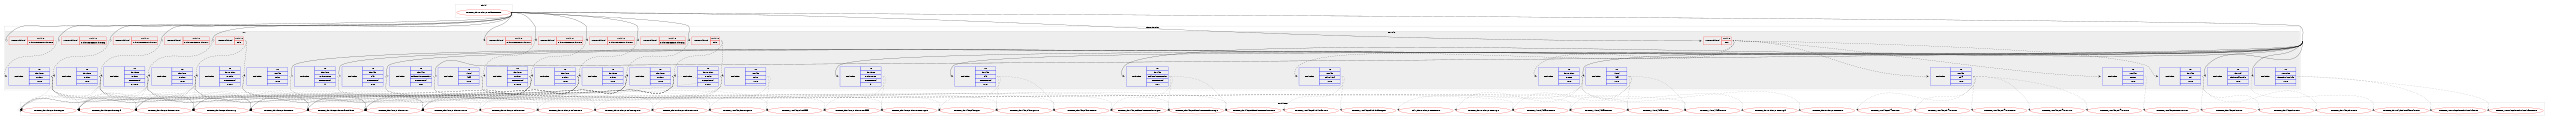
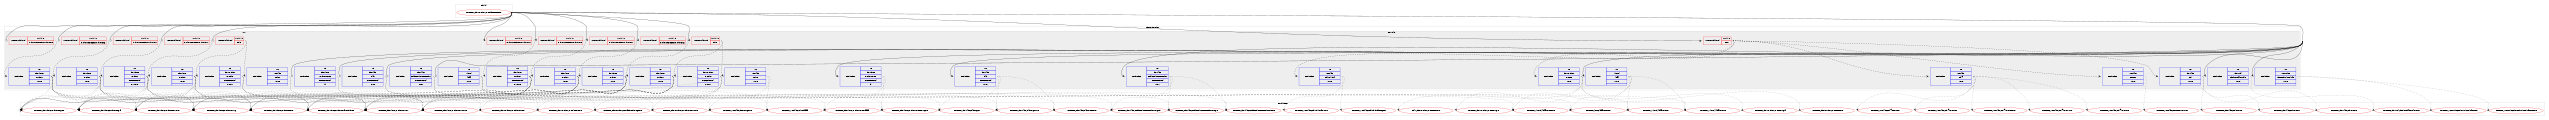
(623, 111) -> (623, 111)
(1598, 111) -> (1598, 111)
(2459, 111) -> (2459, 111)
